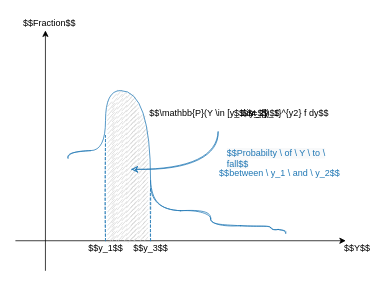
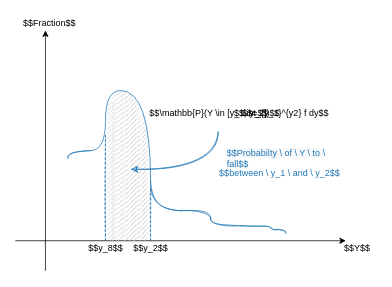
(106, 248) -> (106, 248)
(151, 248) -> (151, 248)
